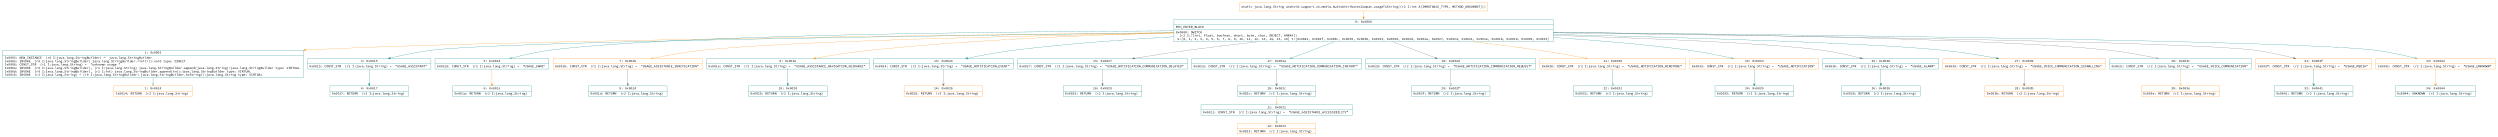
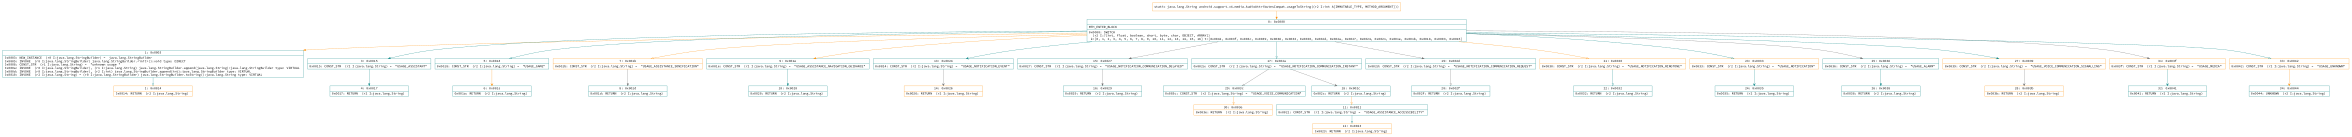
(1946, 41) -> (1256, 77)
